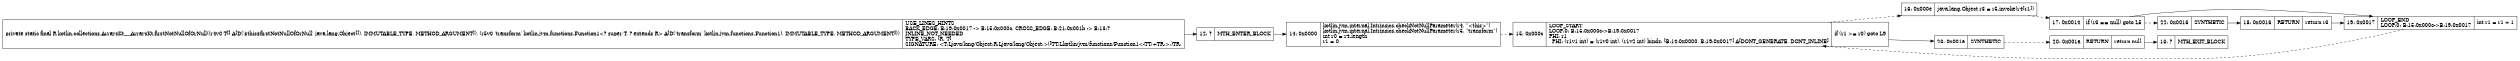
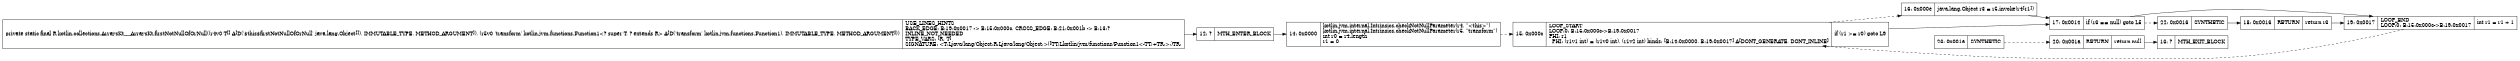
(2037, 17) -> (2037, 17)
(1910, 40) -> (1967, 27)
